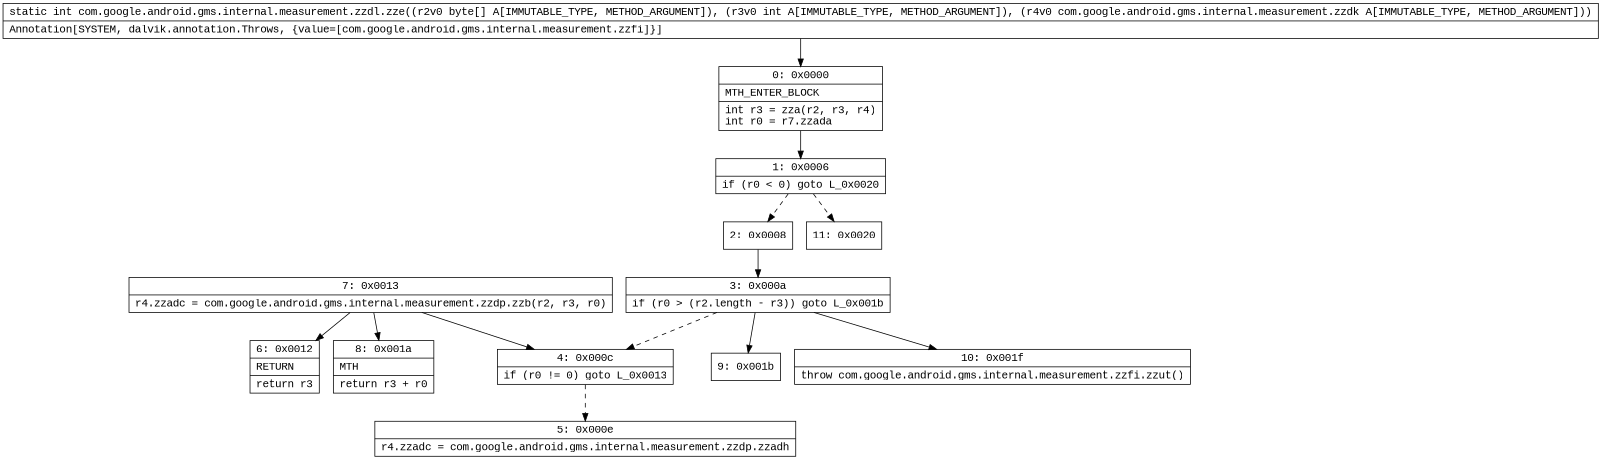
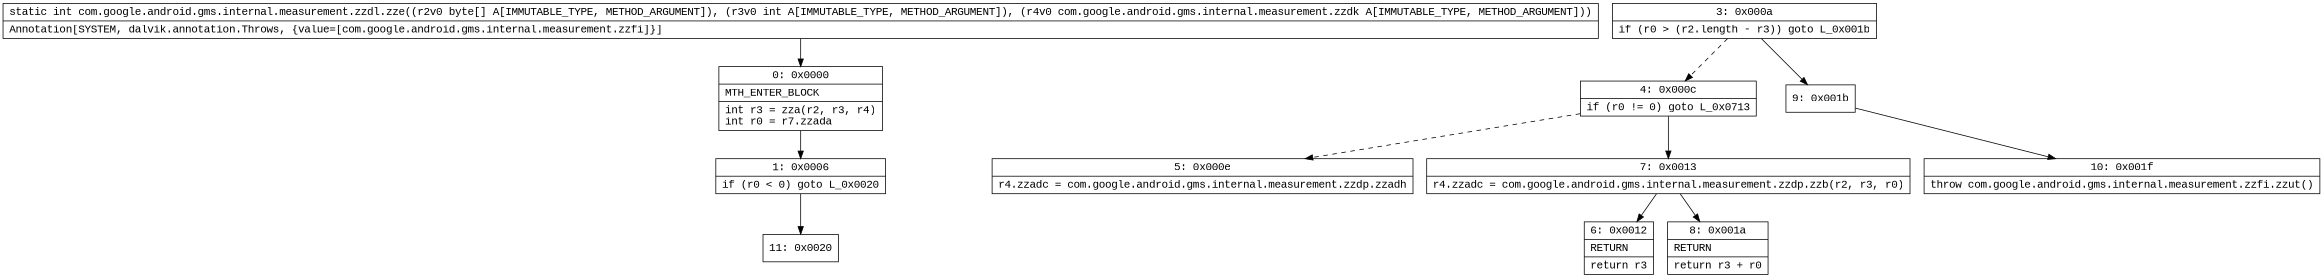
(822, 205) -> (801, 210)
(758, 236) -> none
(474, 330) -> (1668, 133)
(872, 330) -> (1952, 132)
(349, 366) -> (1693, 248)
(585, 375) -> (1668, 107)
